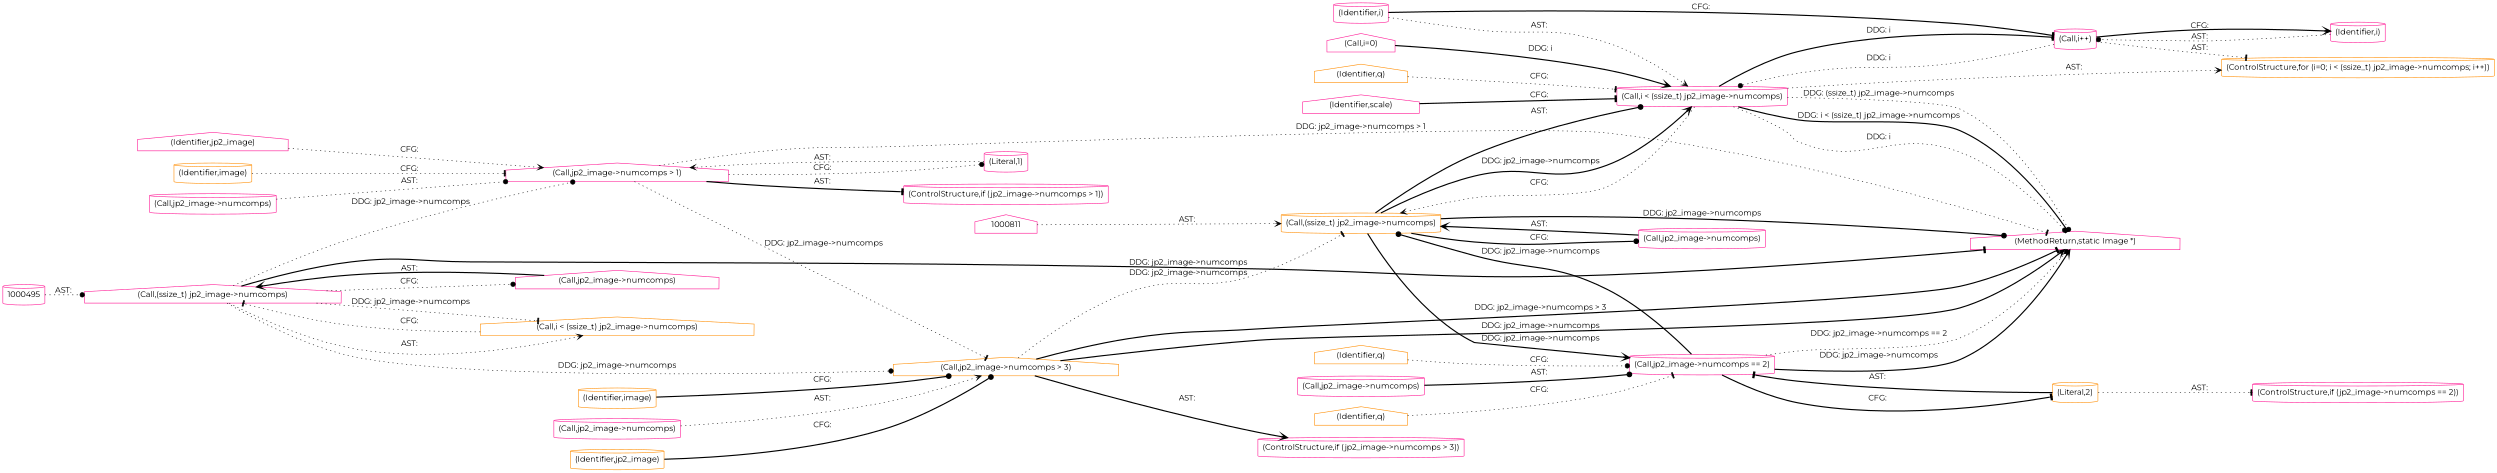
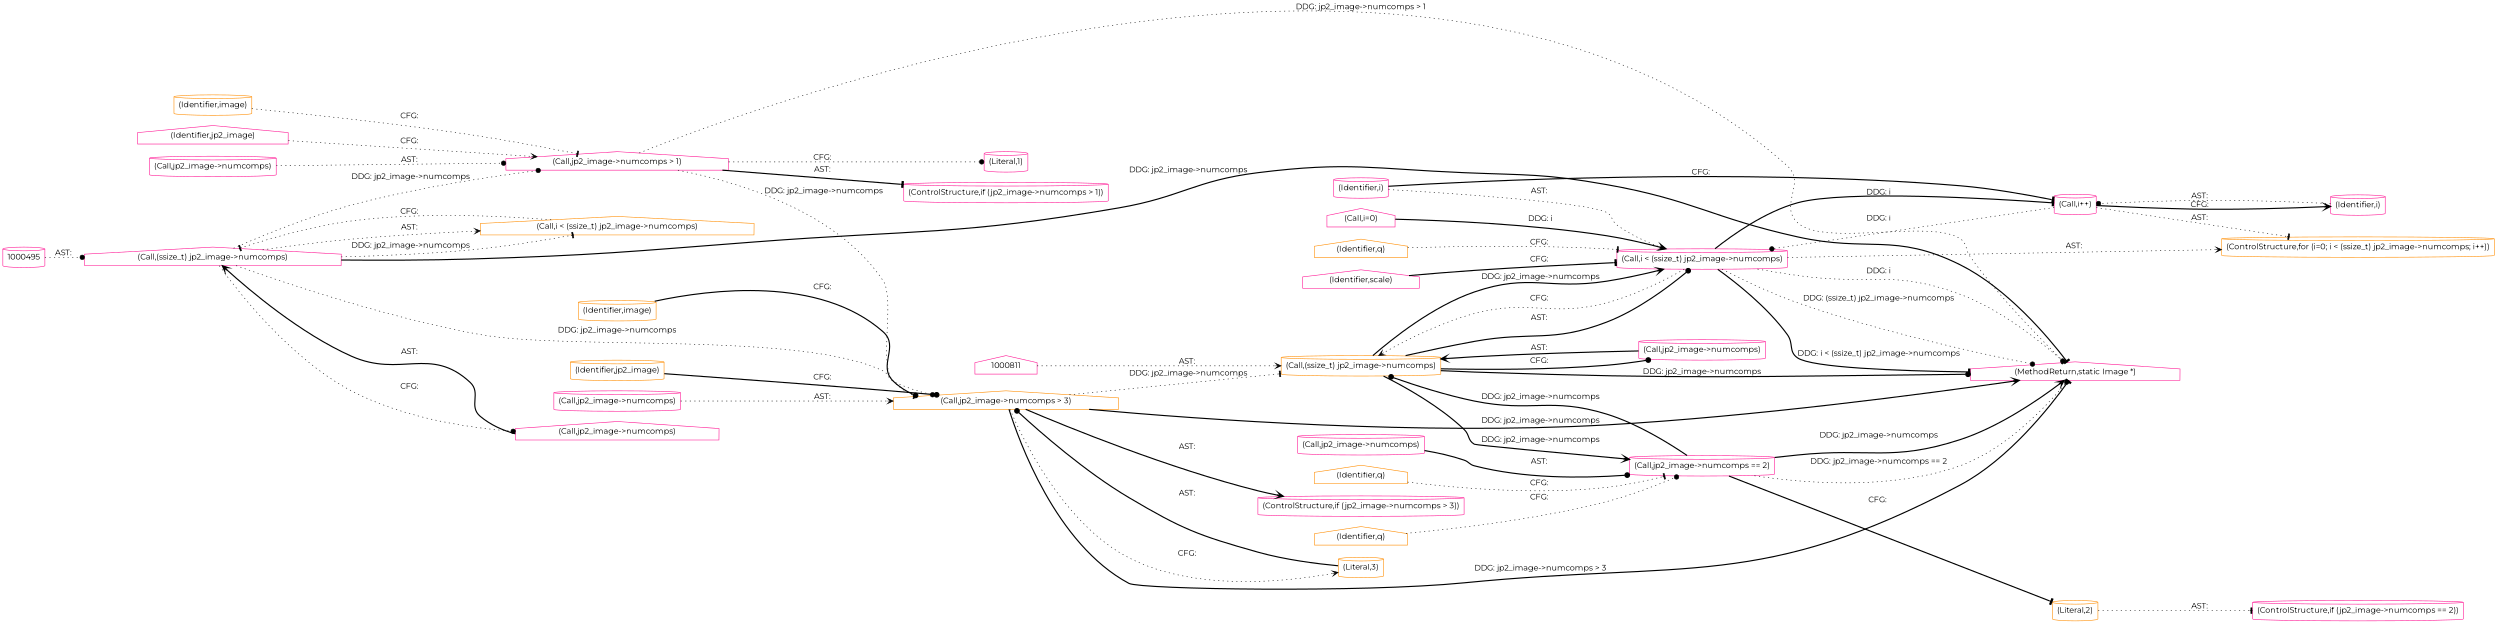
(840, 162) -> none
(1904, 389) -> none
none -> (1361, 567)
